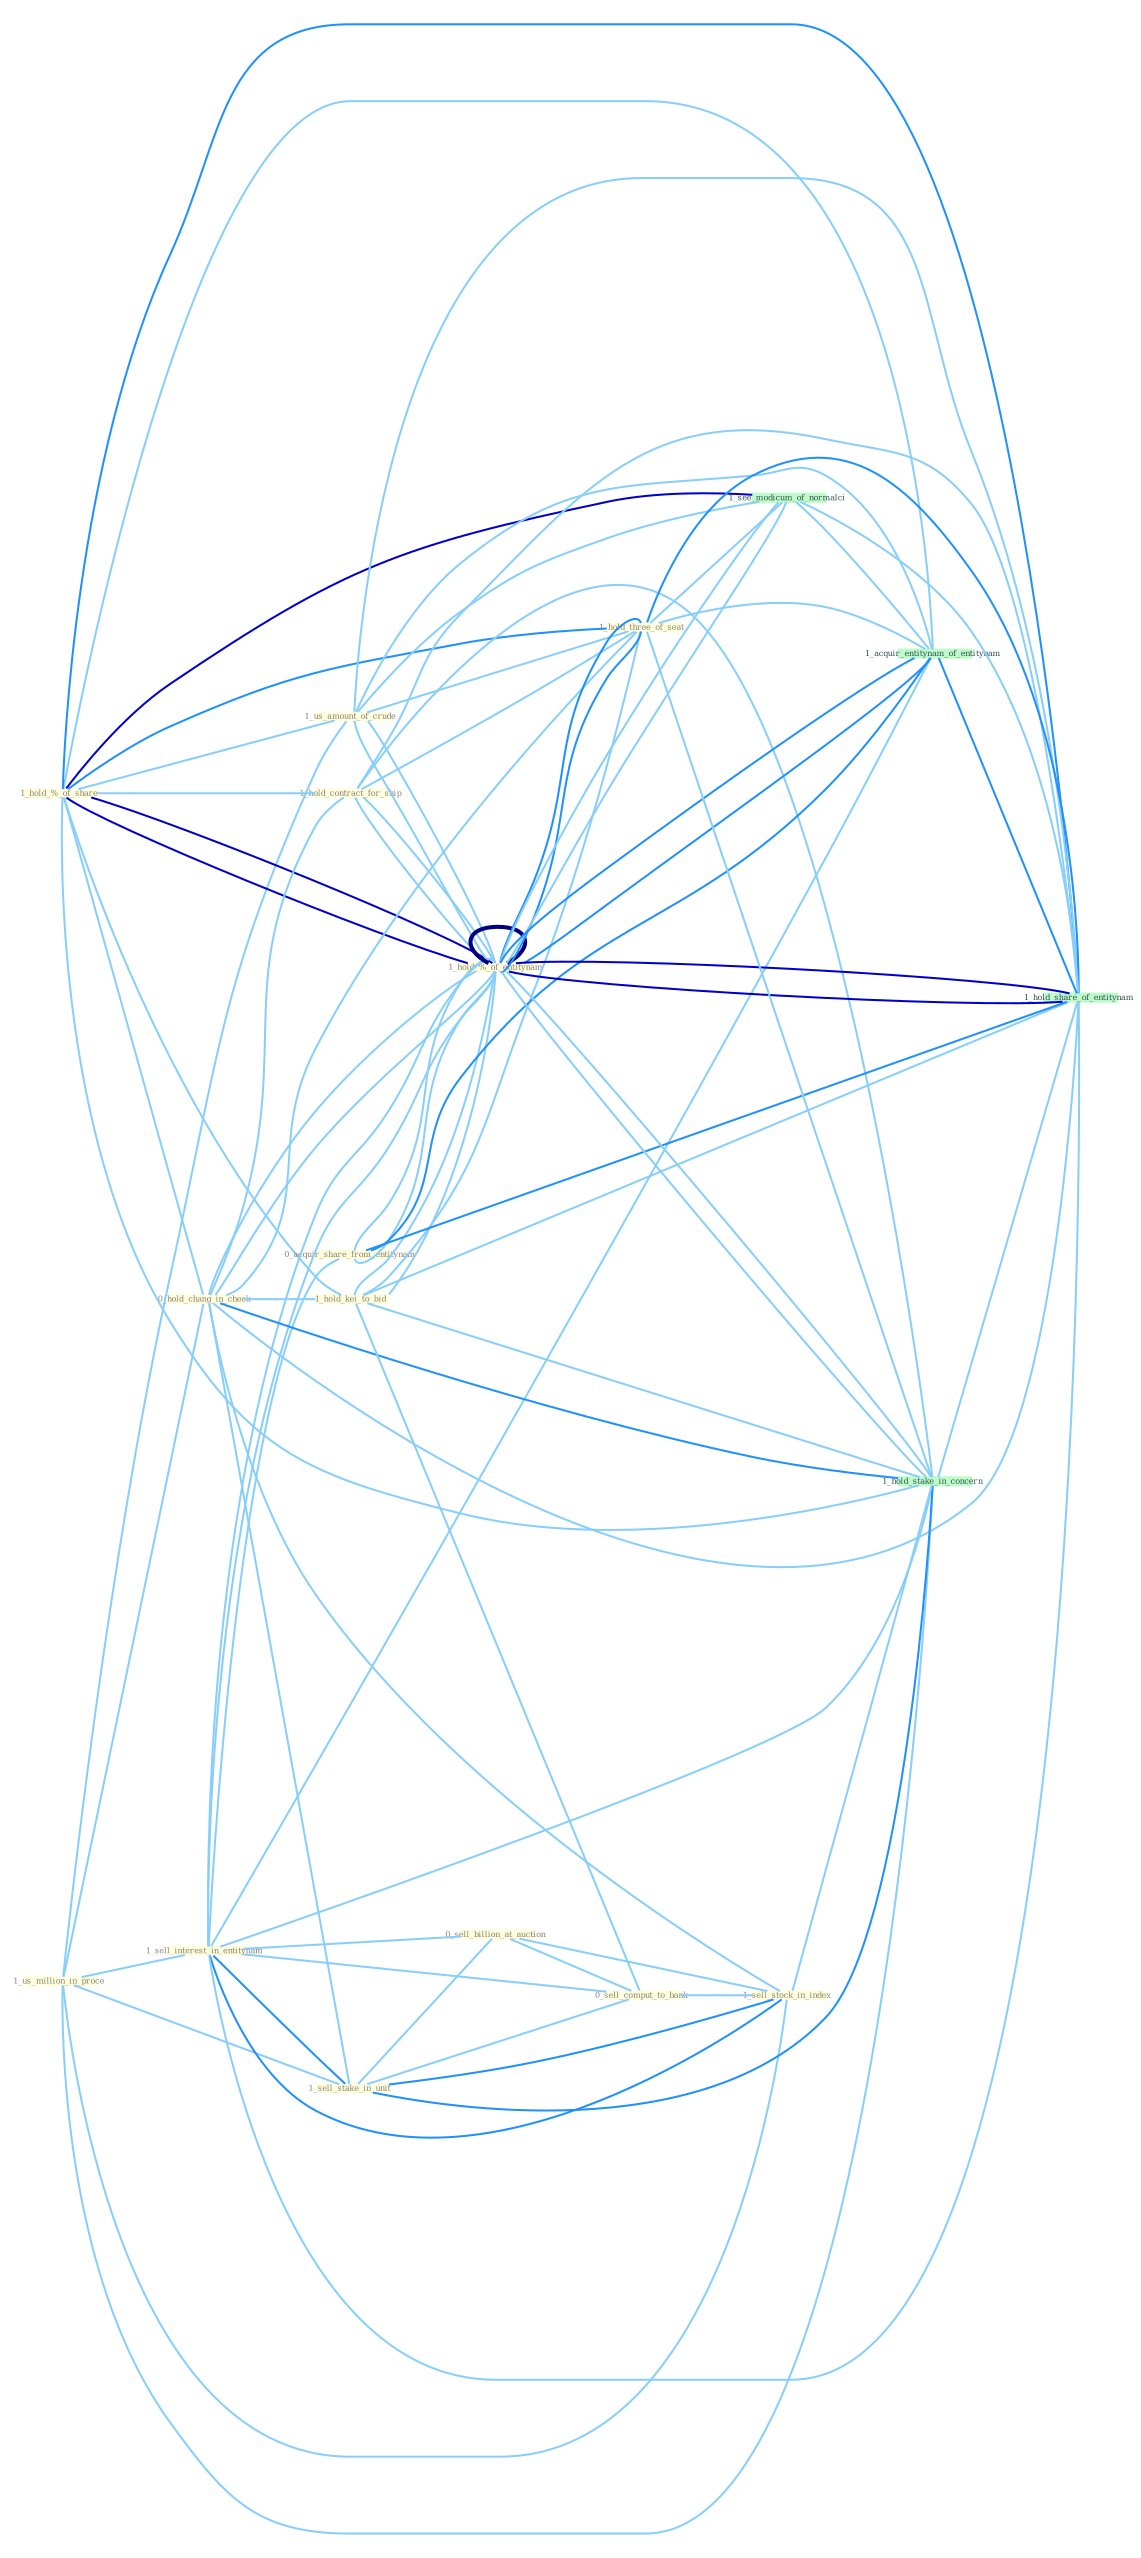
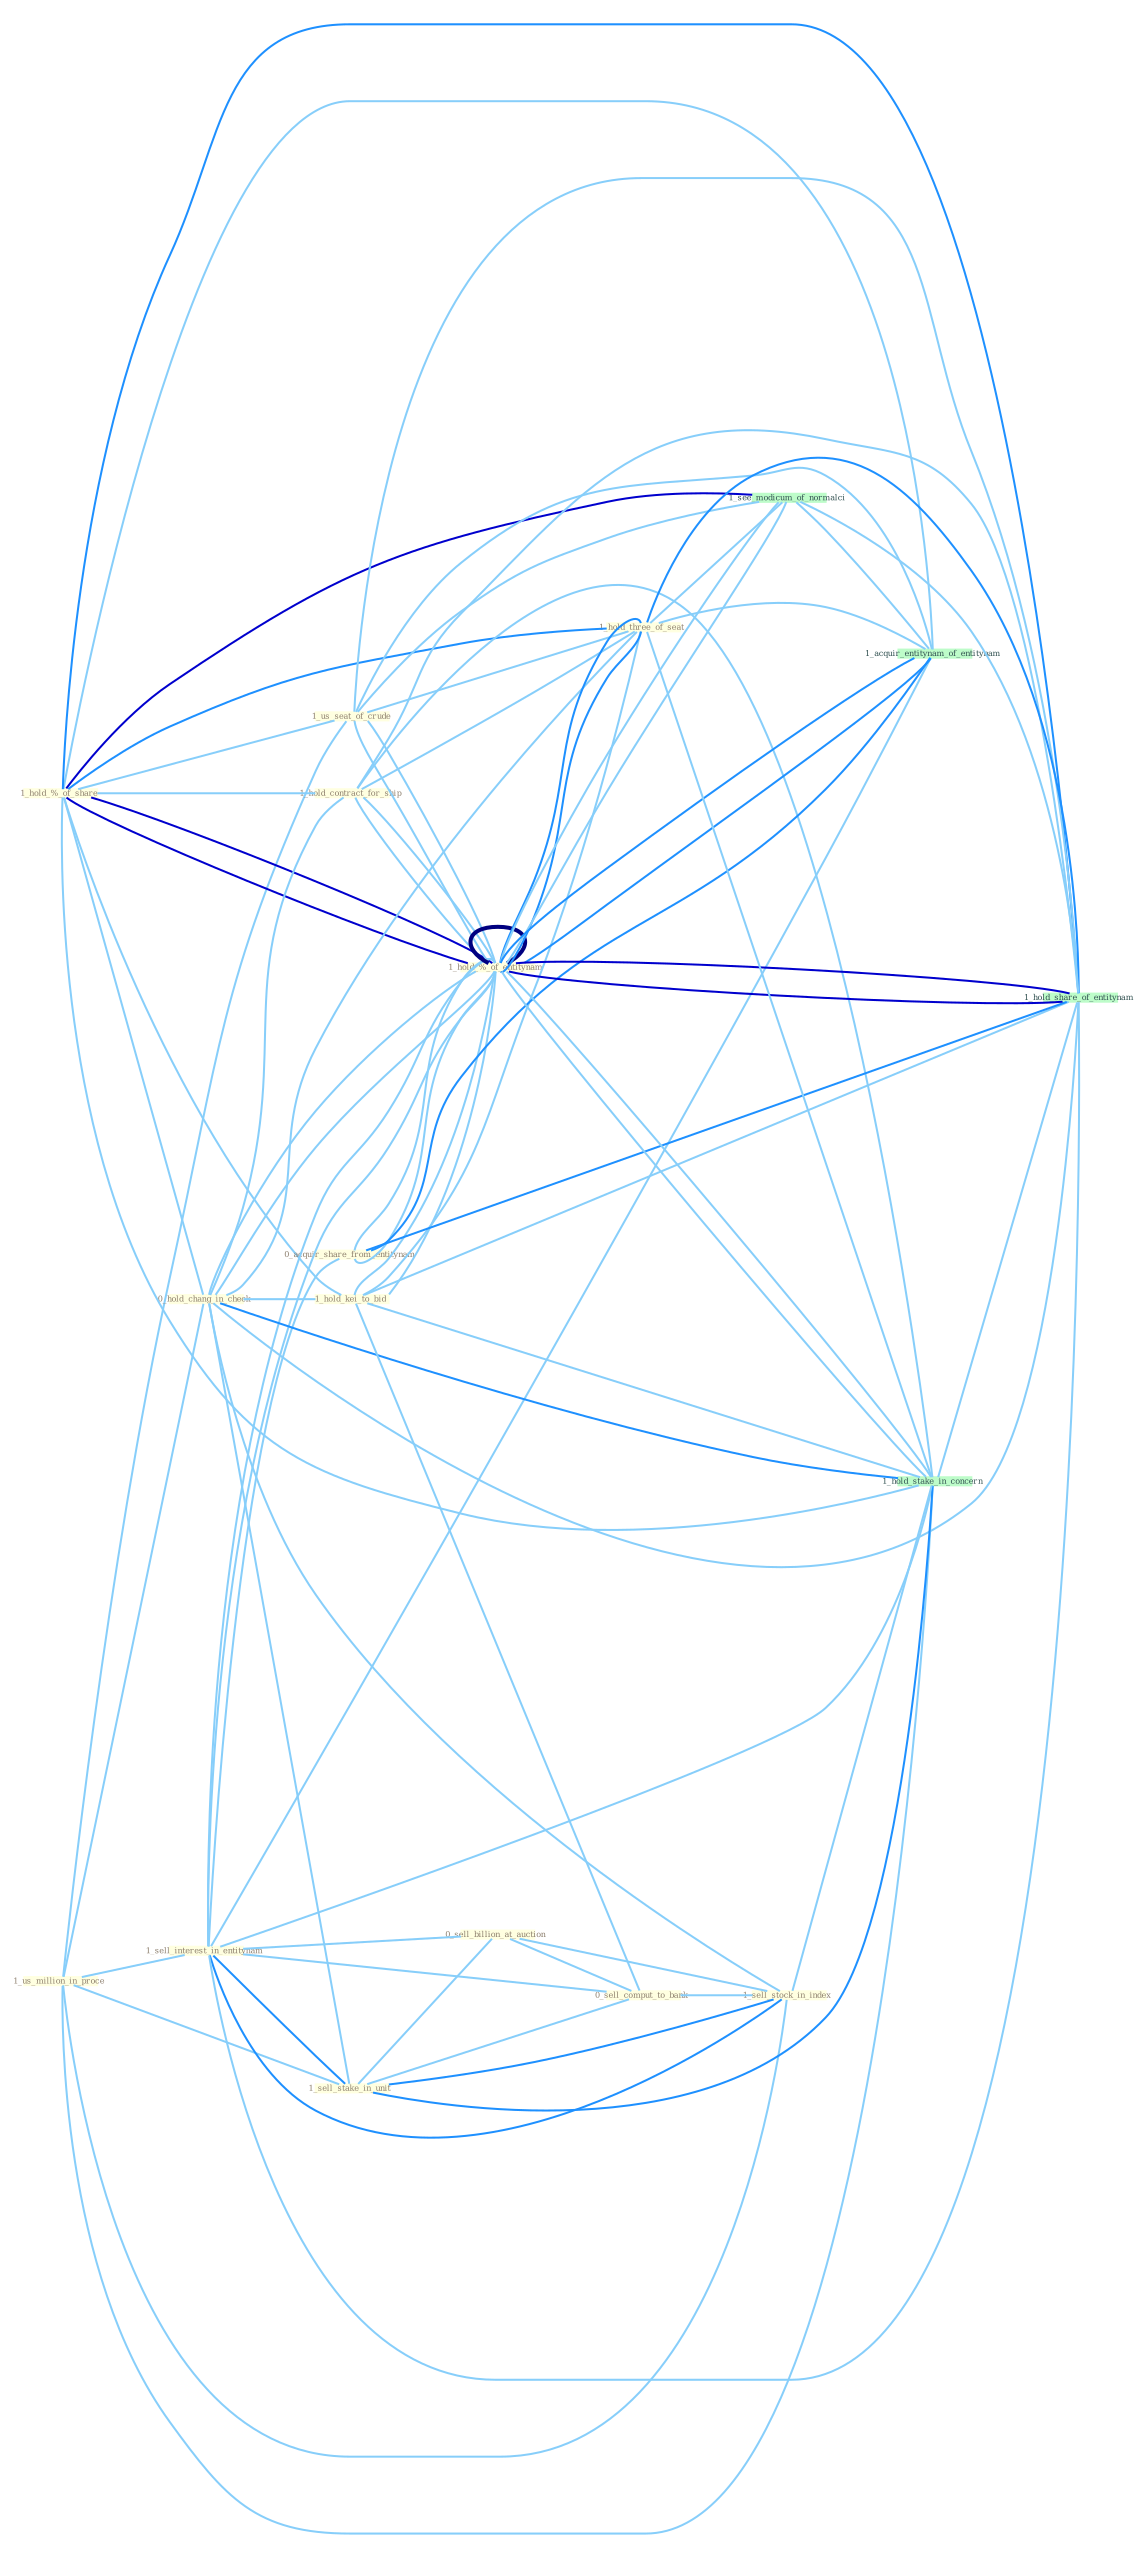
(352, 716) -> (352, 716)
(1008, 826) -> none
